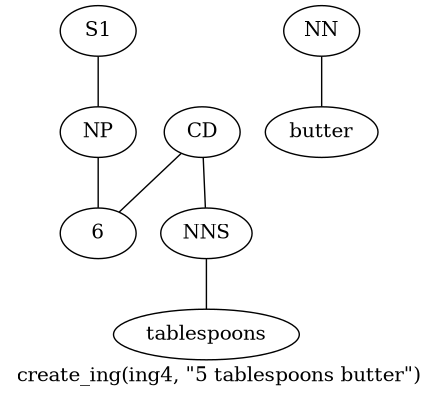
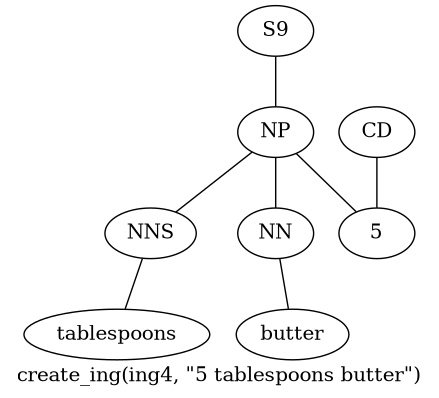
(98, 31) -> (276, 31)
(204, 183) -> (214, 182)
none -> (276, 183)
(98, 233) -> (377, 233)
